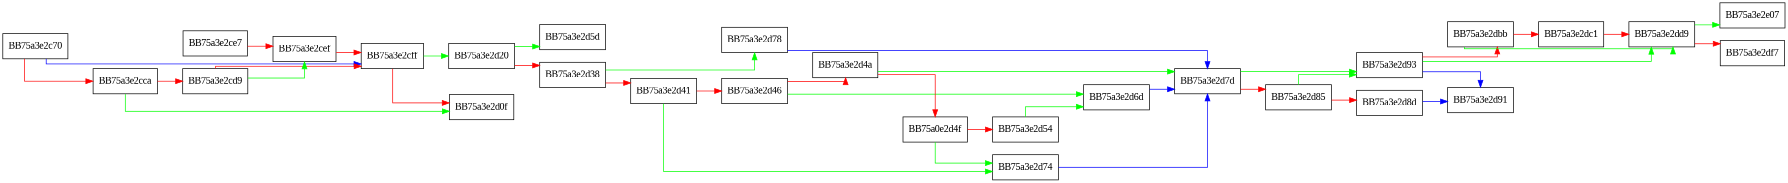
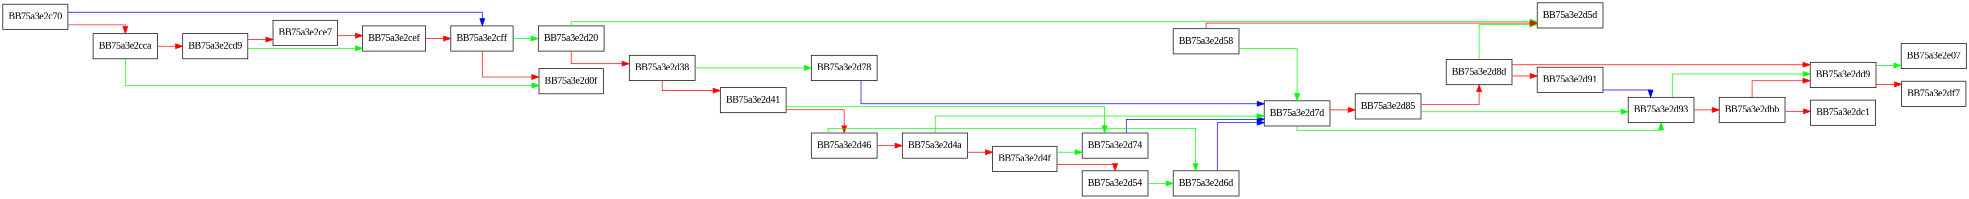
none -> (1479, 29)
(1613, 34) -> (1658, 65)
none -> (1206, 41)
(1568, 49) -> (1769, 81)
(284, 66) -> (257, 40)
(1456, 72) -> (1627, 90)
(1432, 102) -> (1521, 76)
(935, 130) -> (1025, 159)
